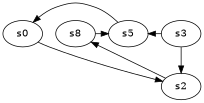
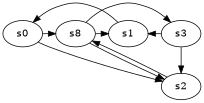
none -> (124, 3)
none -> (45, 34)
(128, 34) -> (128, 34)
none -> (123, 60)
